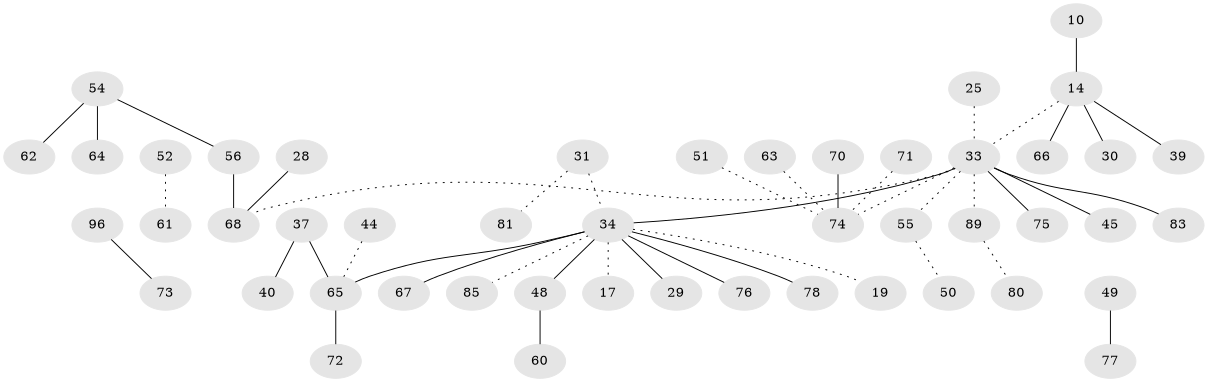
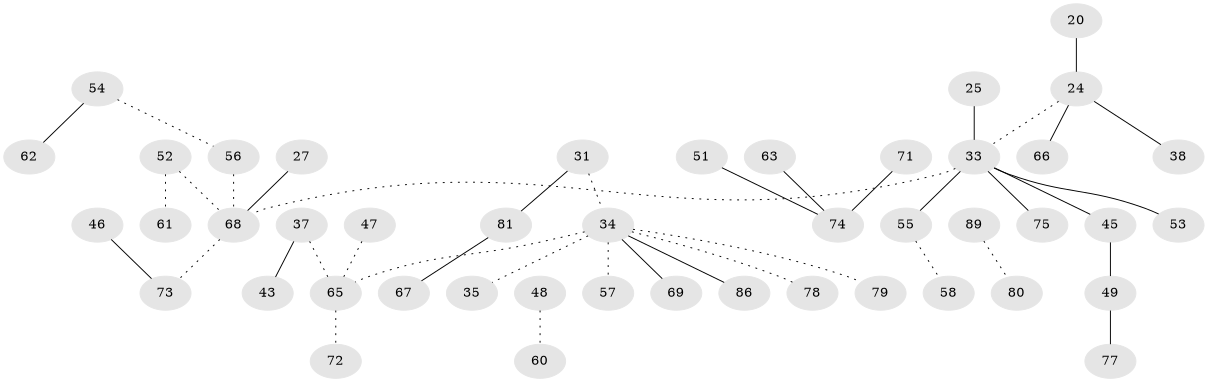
(1076, 21) -> (1076, 21)
(1076, 89) -> (1076, 89)
(165, 123) -> (165, 123)
(974, 123) -> (974, 123)
(97, 157) -> none
(302, 157) -> (302, 157)
(838, 157) -> none
(1110, 157) -> none
(1179, 157) -> (1179, 157)
(803, 190) -> (803, 190)
none -> (199, 191)
(234, 191) -> (234, 191)
(770, 191) -> (770, 191)
(906, 191) -> none
(940, 191) -> (940, 191)
(974, 191) -> none
(543, 192) -> (543, 192)
(863, 200) -> (869, 194)
(788, 207) -> none
(97, 225) -> (97, 225)
(370, 225) -> (370, 225)
(1179, 225) -> (1179, 225)
(469, 254) -> (475, 253)
(713, 254) -> (713, 254)
(495, 257) -> (448, 264)
none -> (200, 259)
(319, 259) -> (319, 259)
(574, 259) -> none
none -> (1110, 259)
(268, 293) -> (268, 293)
(472, 293) -> (472, 293)
(608, 293) -> (608, 293)
(676, 293) -> (676, 293)
(744, 293) -> (744, 293)
(881, 293) -> (881, 293)
(949, 293) -> (949, 293)
(336, 327) -> (336, 327)
(540, 327) -> (540, 327)
